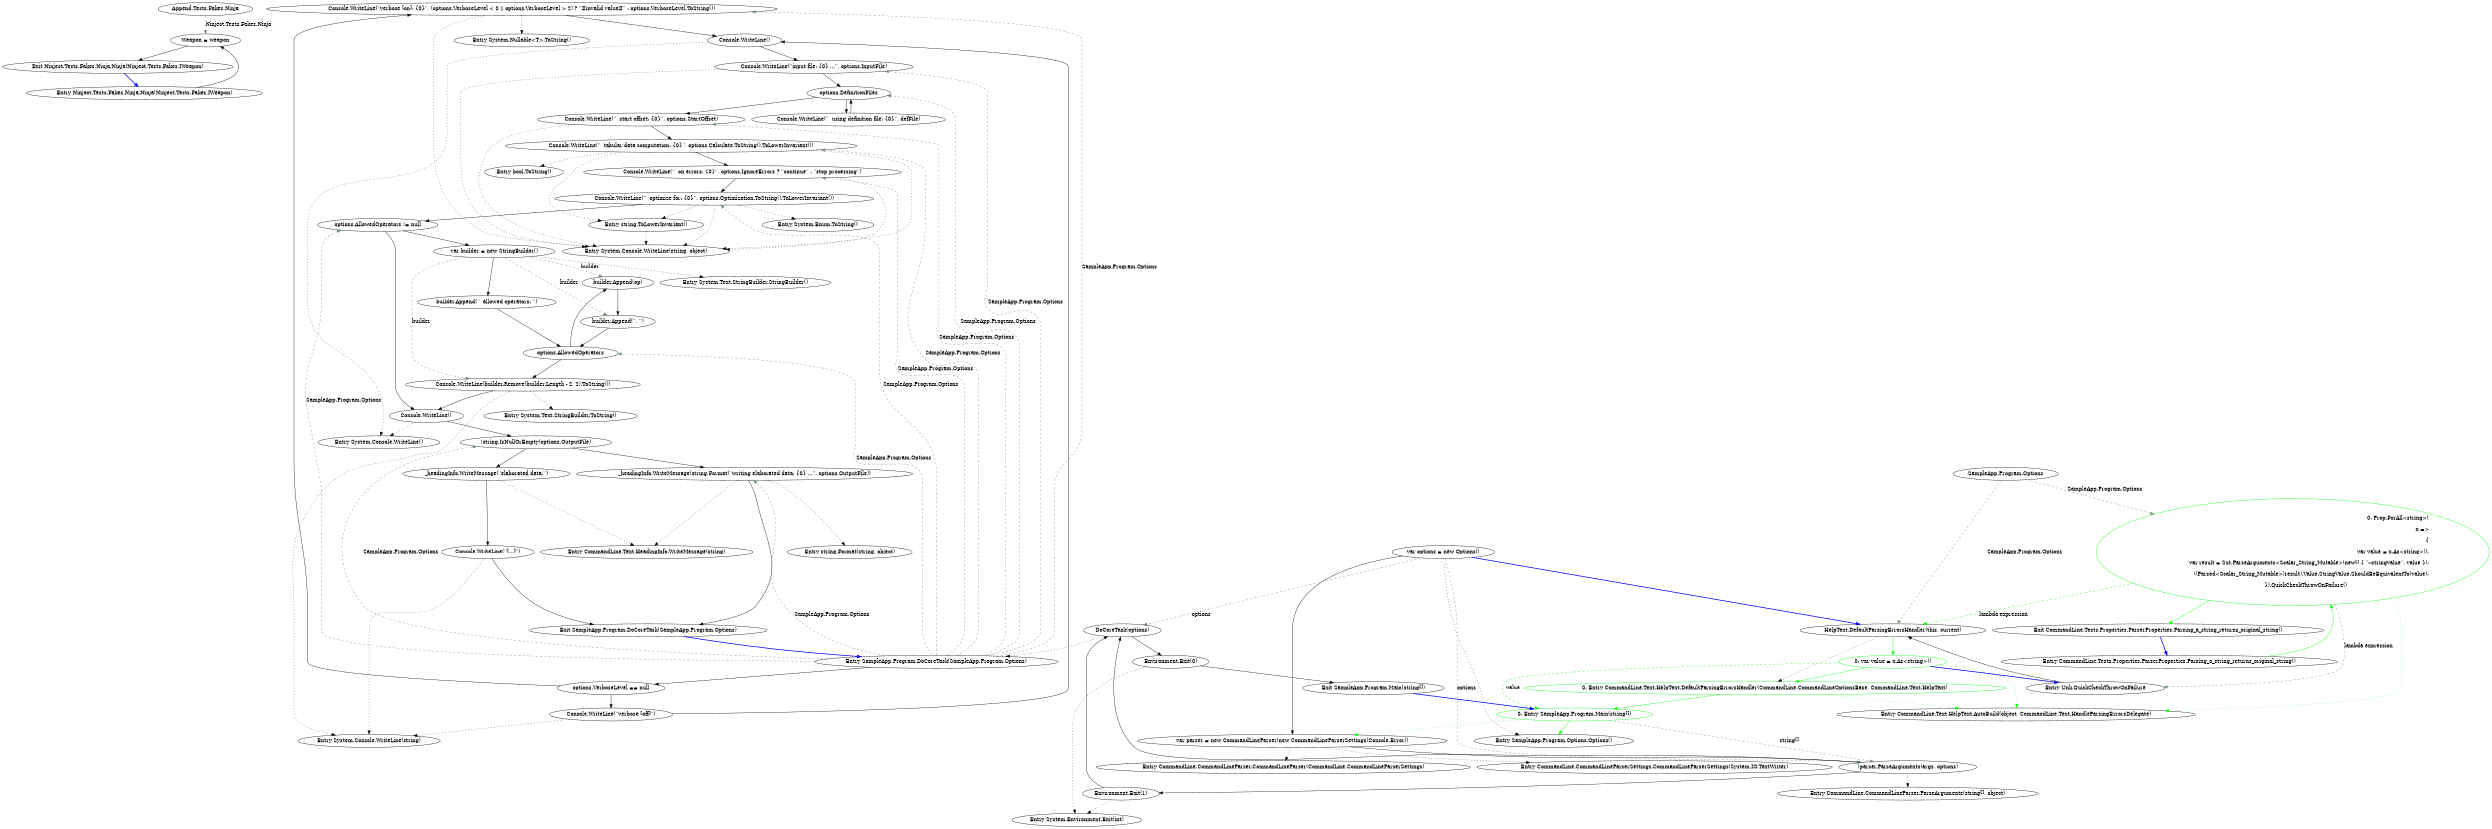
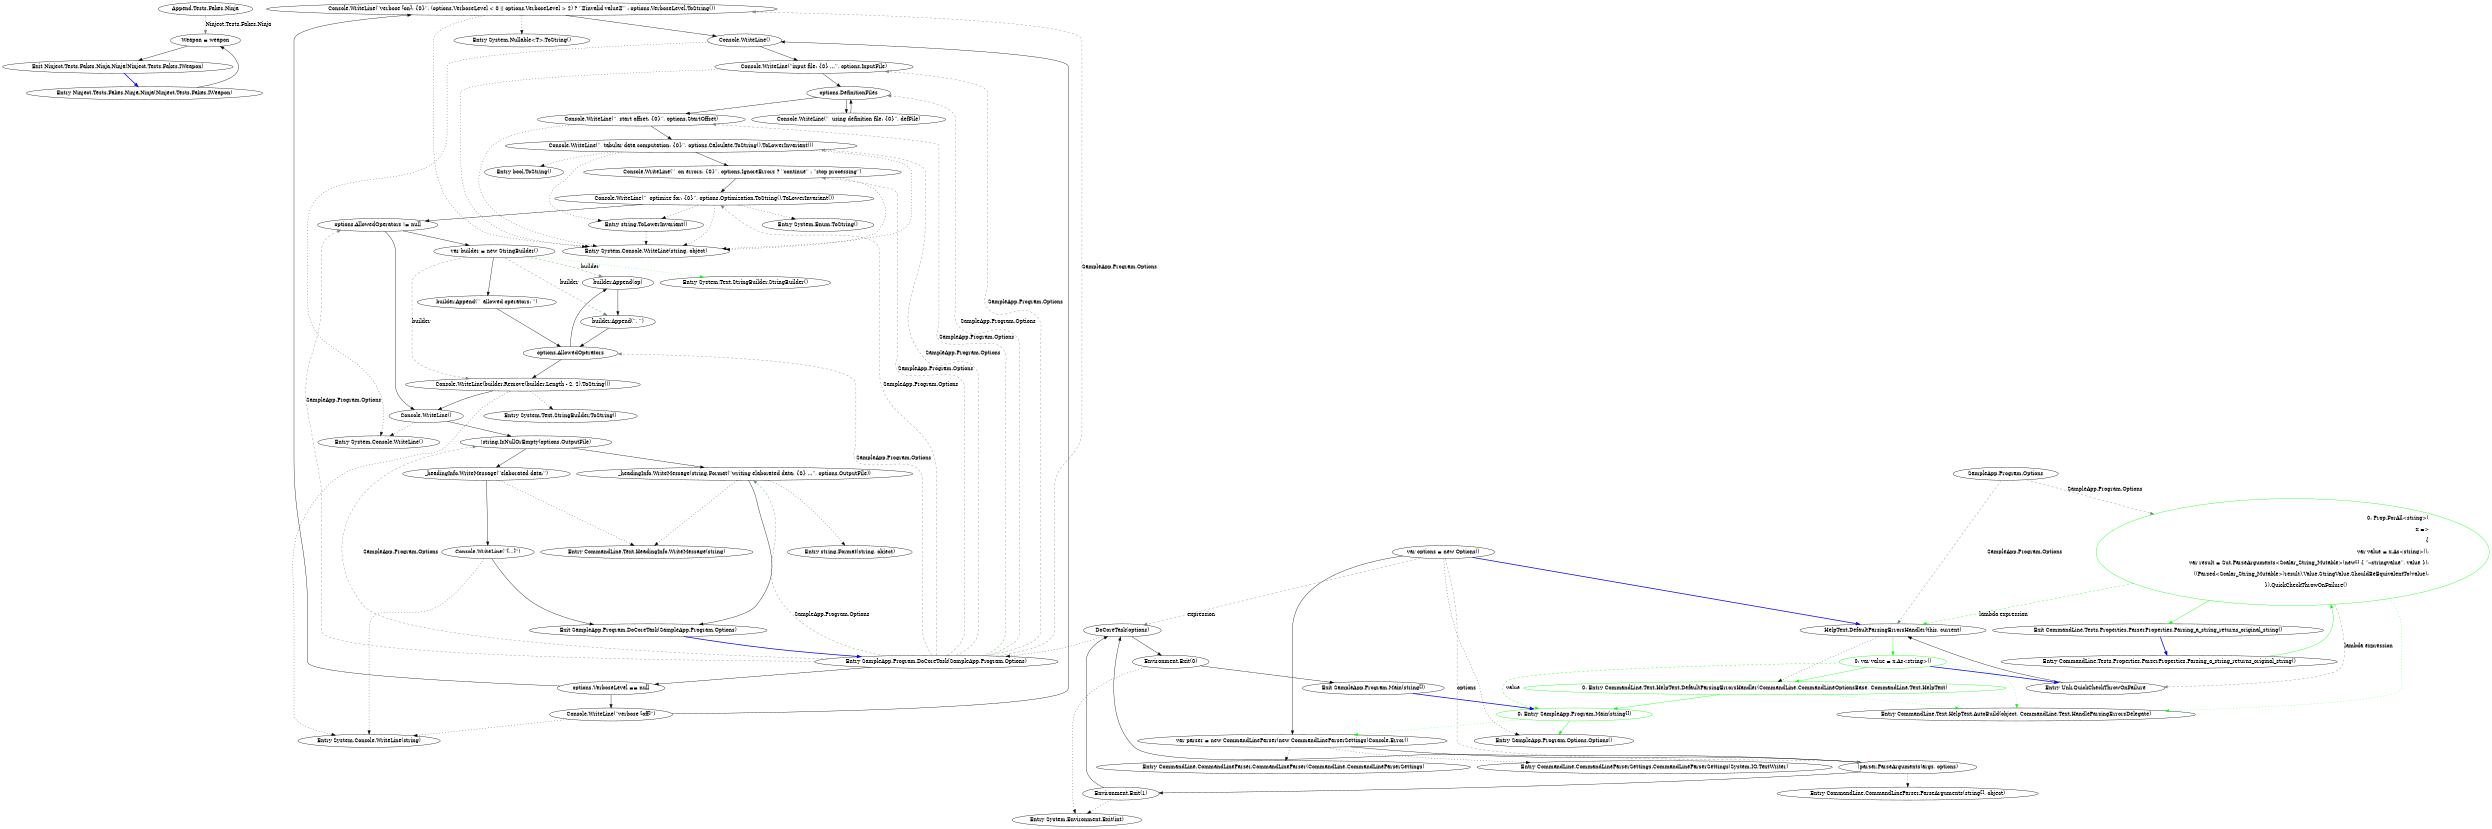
(617, 266) -> (617, 266)
(1201, 615) -> (1201, 615)
(1740, 741) -> none
